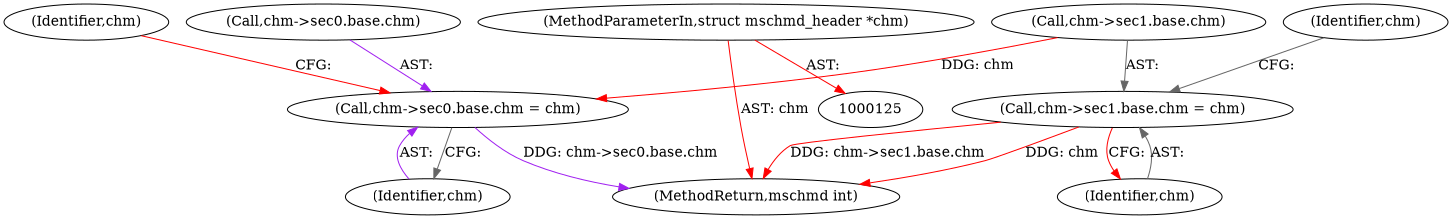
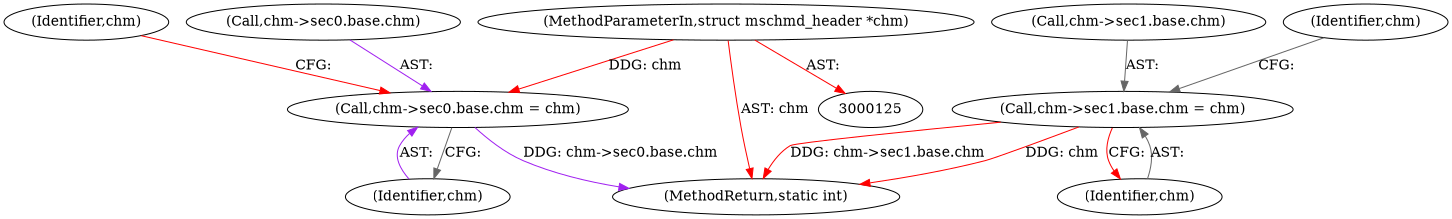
(833, 75) -> (596, 64)
(871, 109) -> (871, 109)
(756, 197) -> (756, 197)
